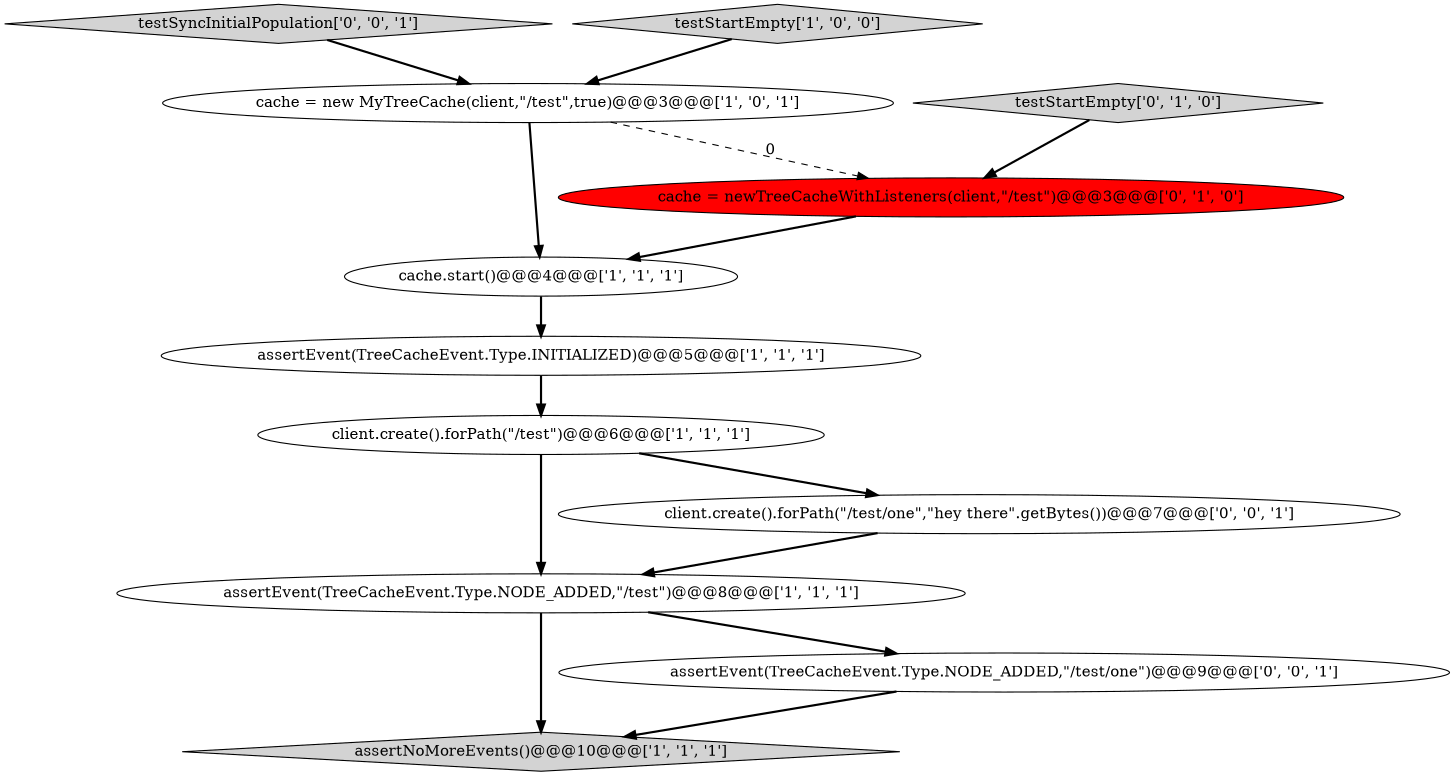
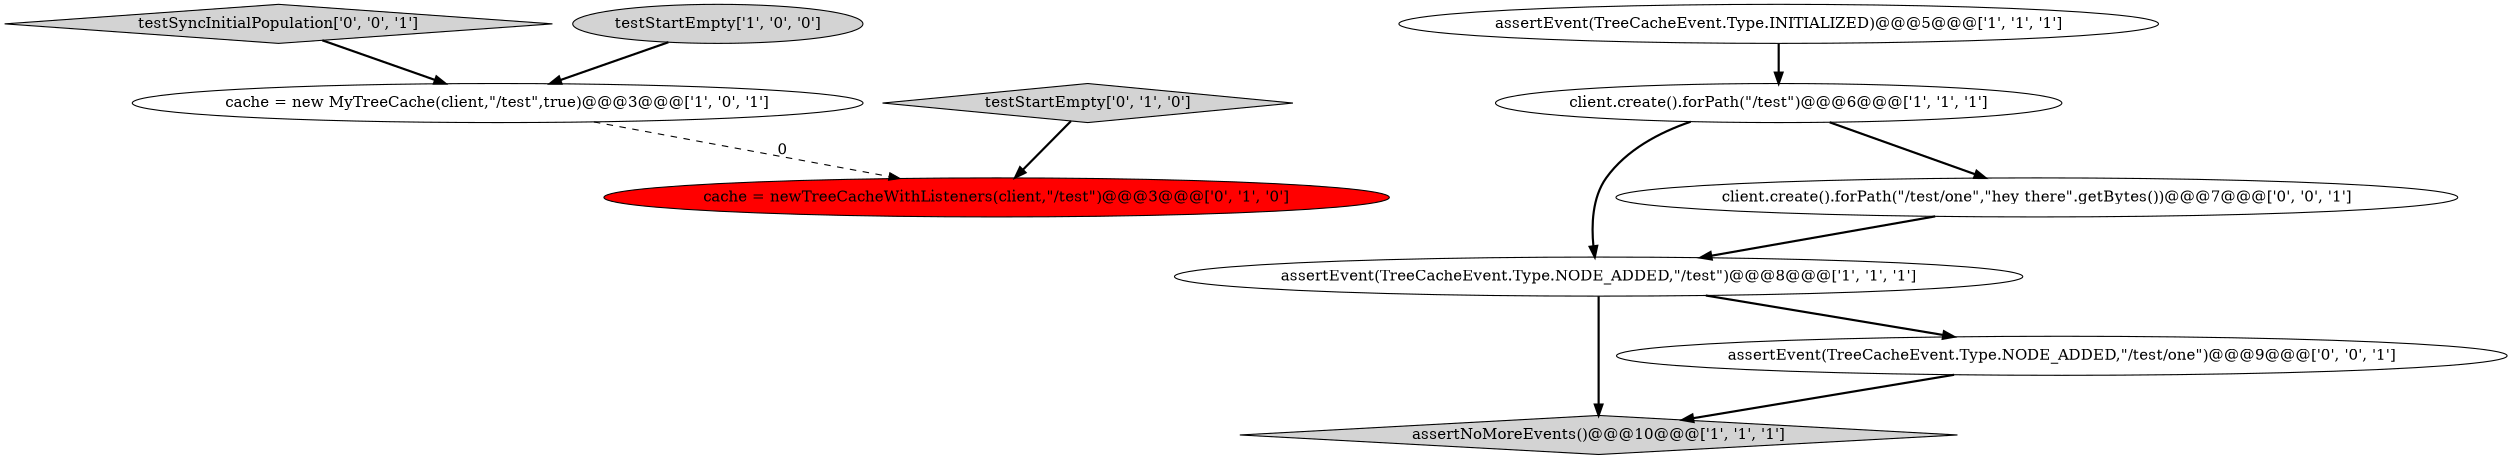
(777, 24) -> (718, 24)
(541, 277) -> none
